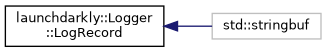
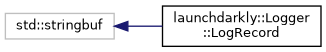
(195, 26) -> (145, 26)
